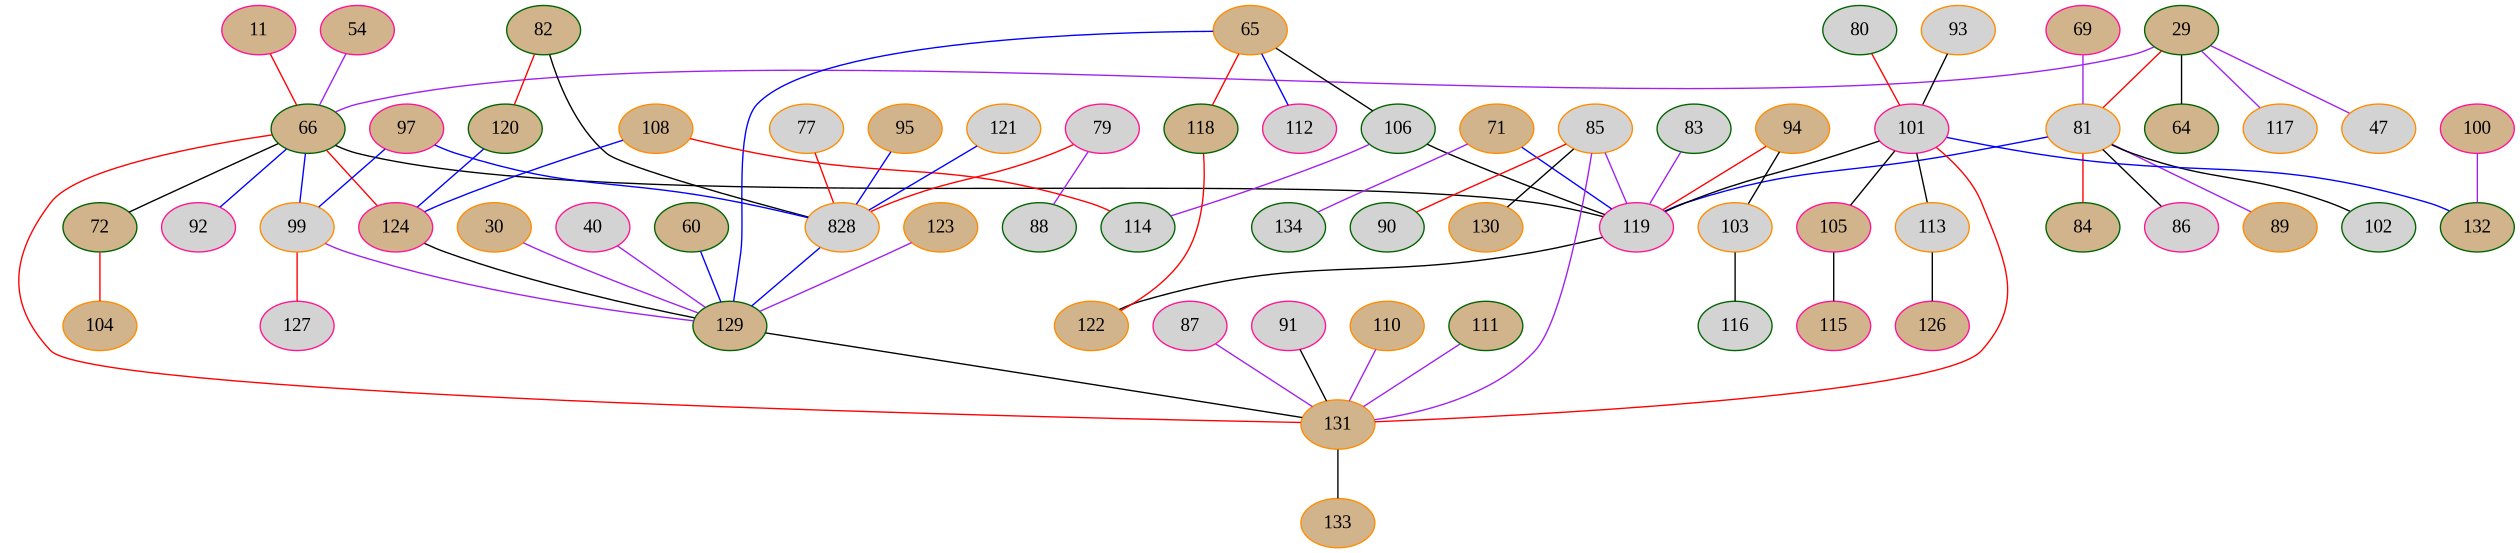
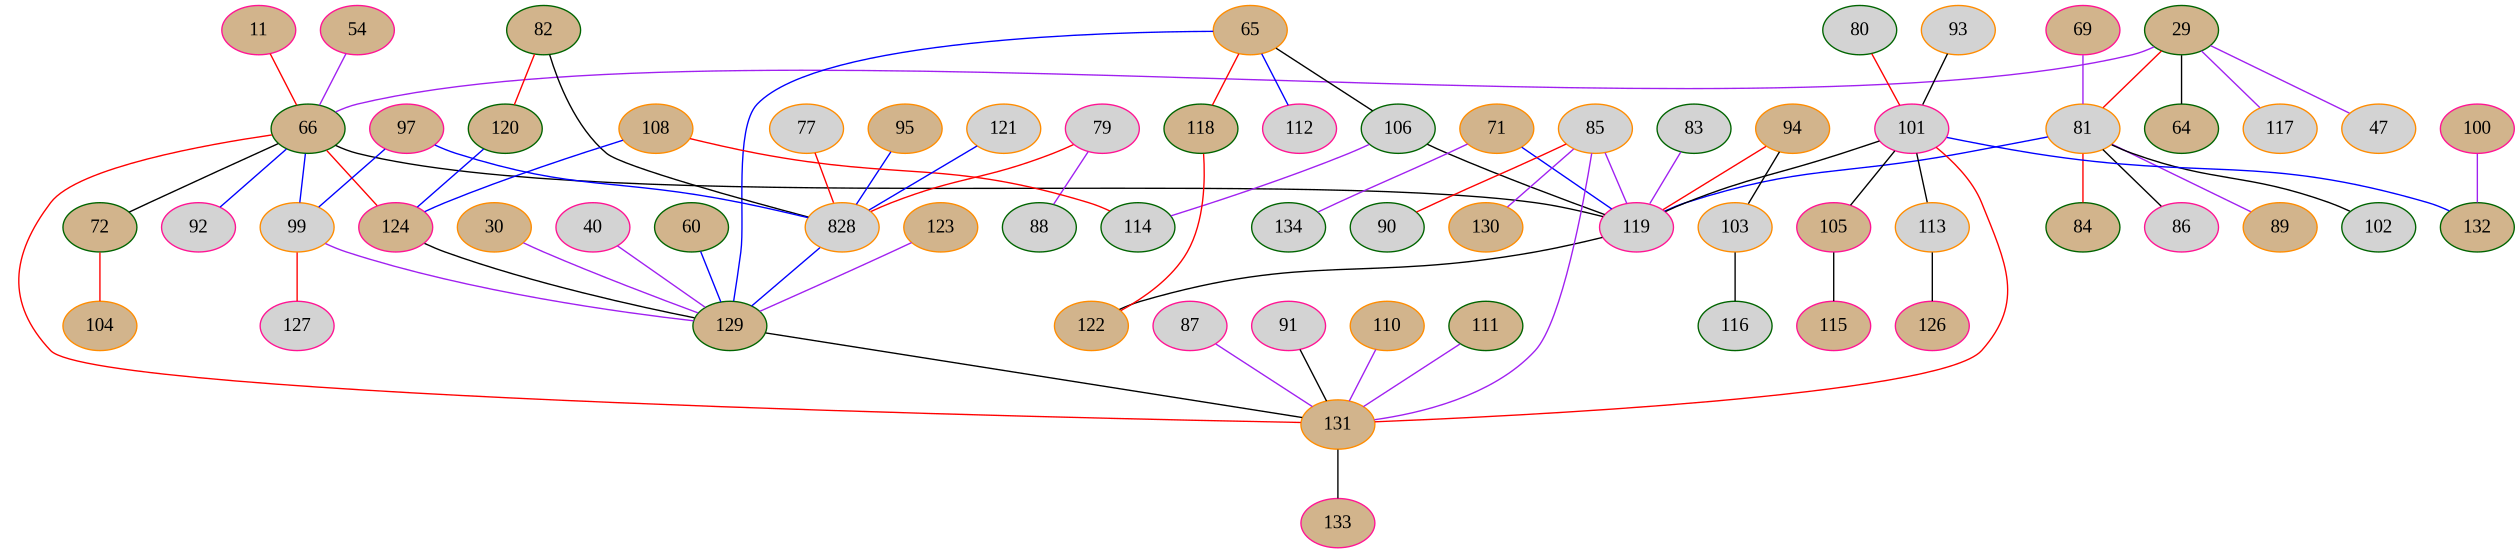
(1540, 178) -> (1540, 178)
(1338, 523) -> (1338, 523)
